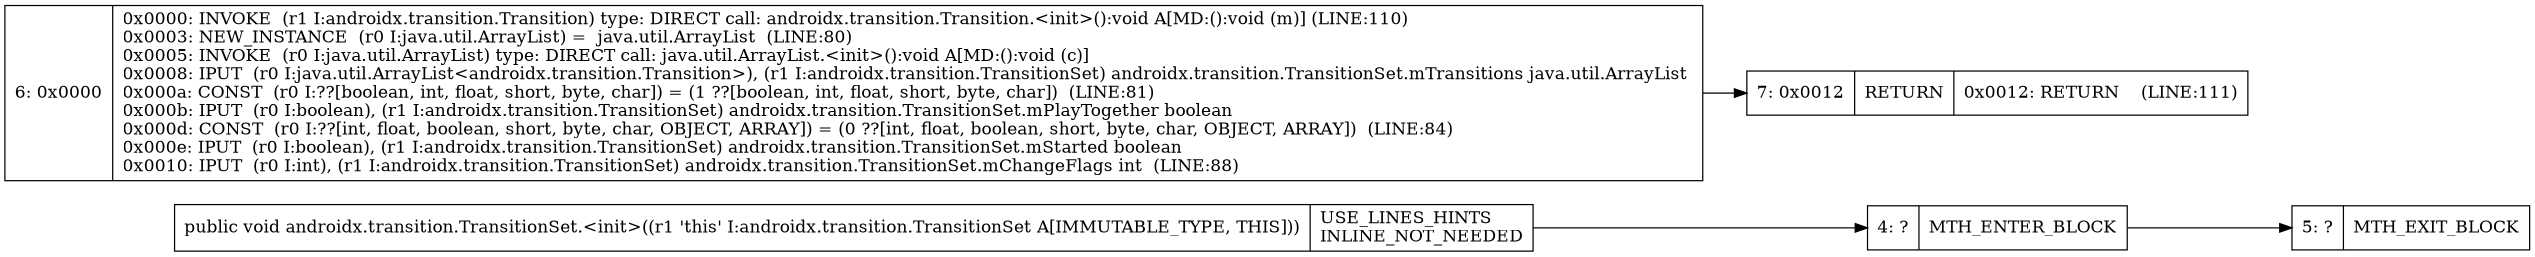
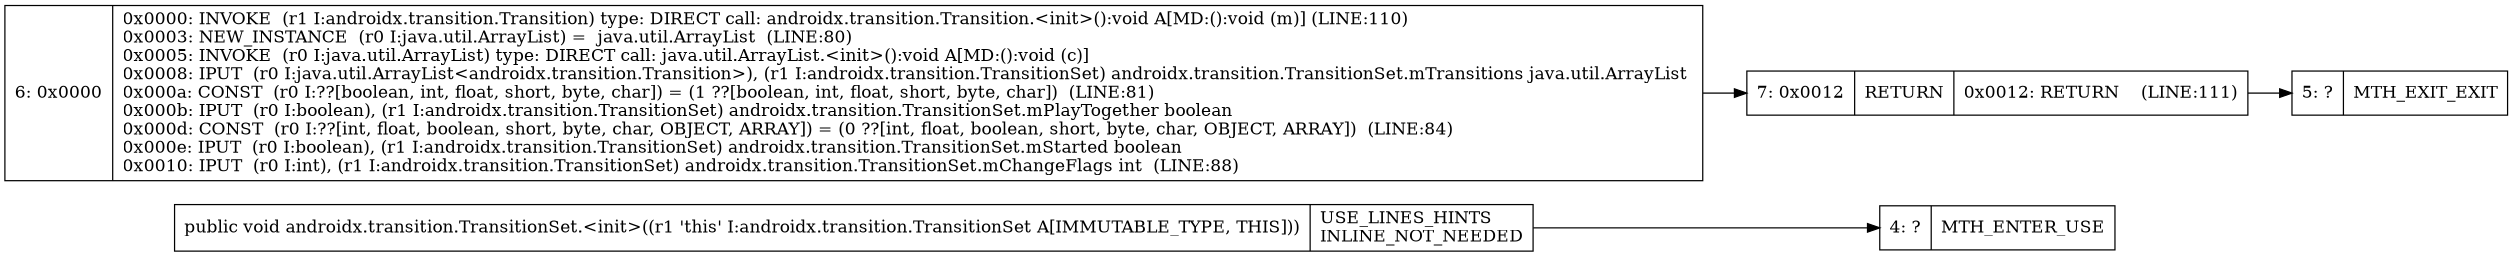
(2023, 227) -> (2023, 227)
(2437, 227) -> (2426, 92)
(2203, 228) -> (2264, 93)
